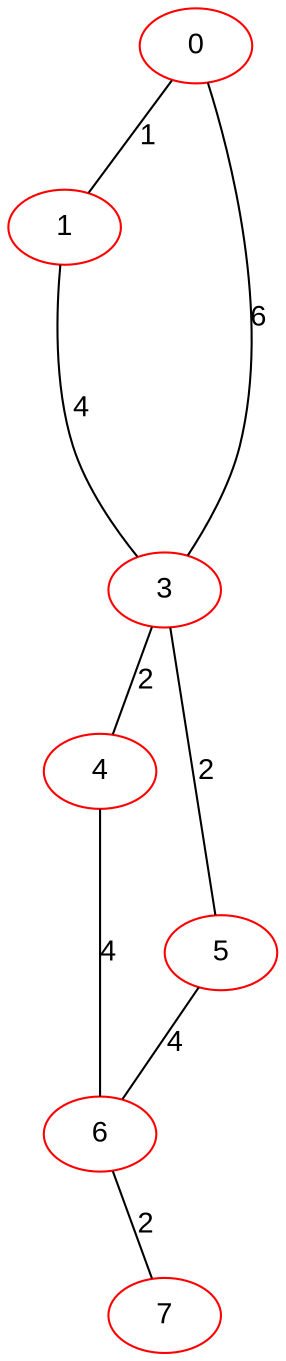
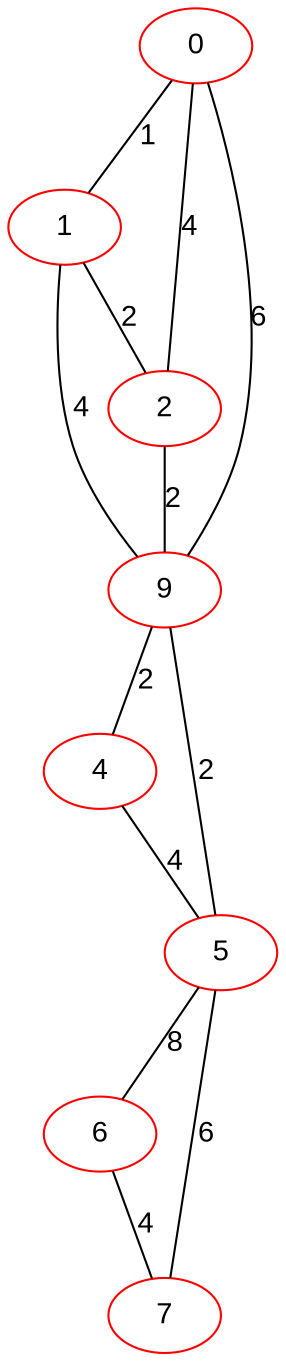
none -> (165, 409)
(165, 590) -> (165, 590)
(100, 953) -> (160, 862)
(175, 1043) -> (175, 1043)
none -> (193, 1134)
(146, 1225) -> (146, 1225)
